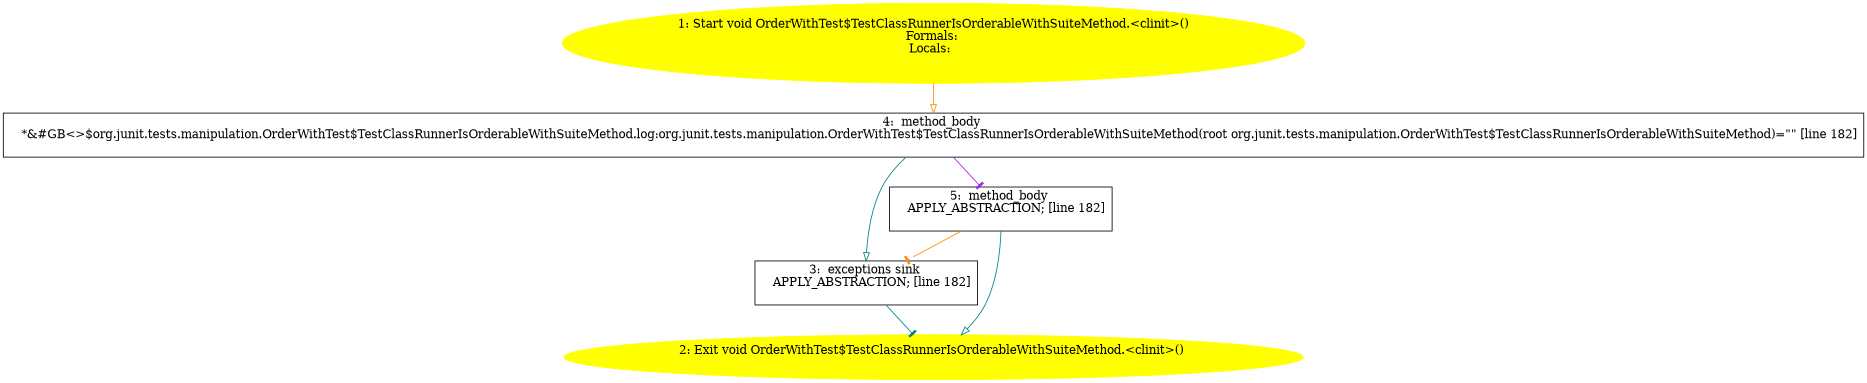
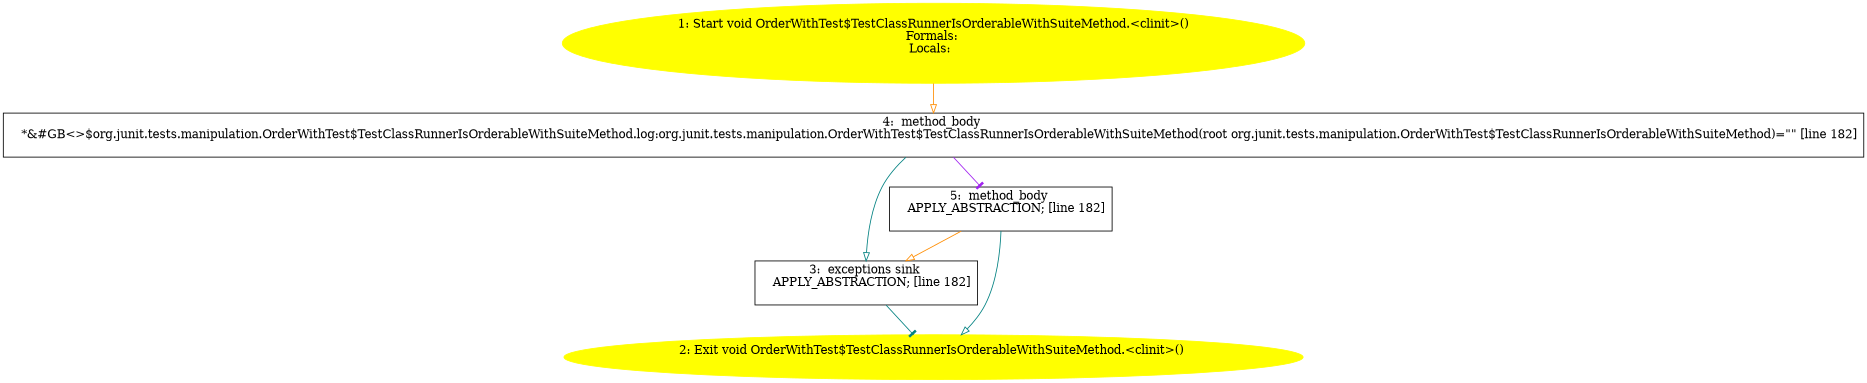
(937, 244) -> (937, 244)
